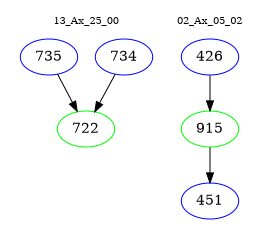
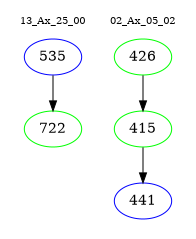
(49, 57) -> (53, 57)
(124, 57) -> none
(210, 57) -> (143, 57)
(210, 129) -> (143, 129)
(210, 201) -> (143, 201)
